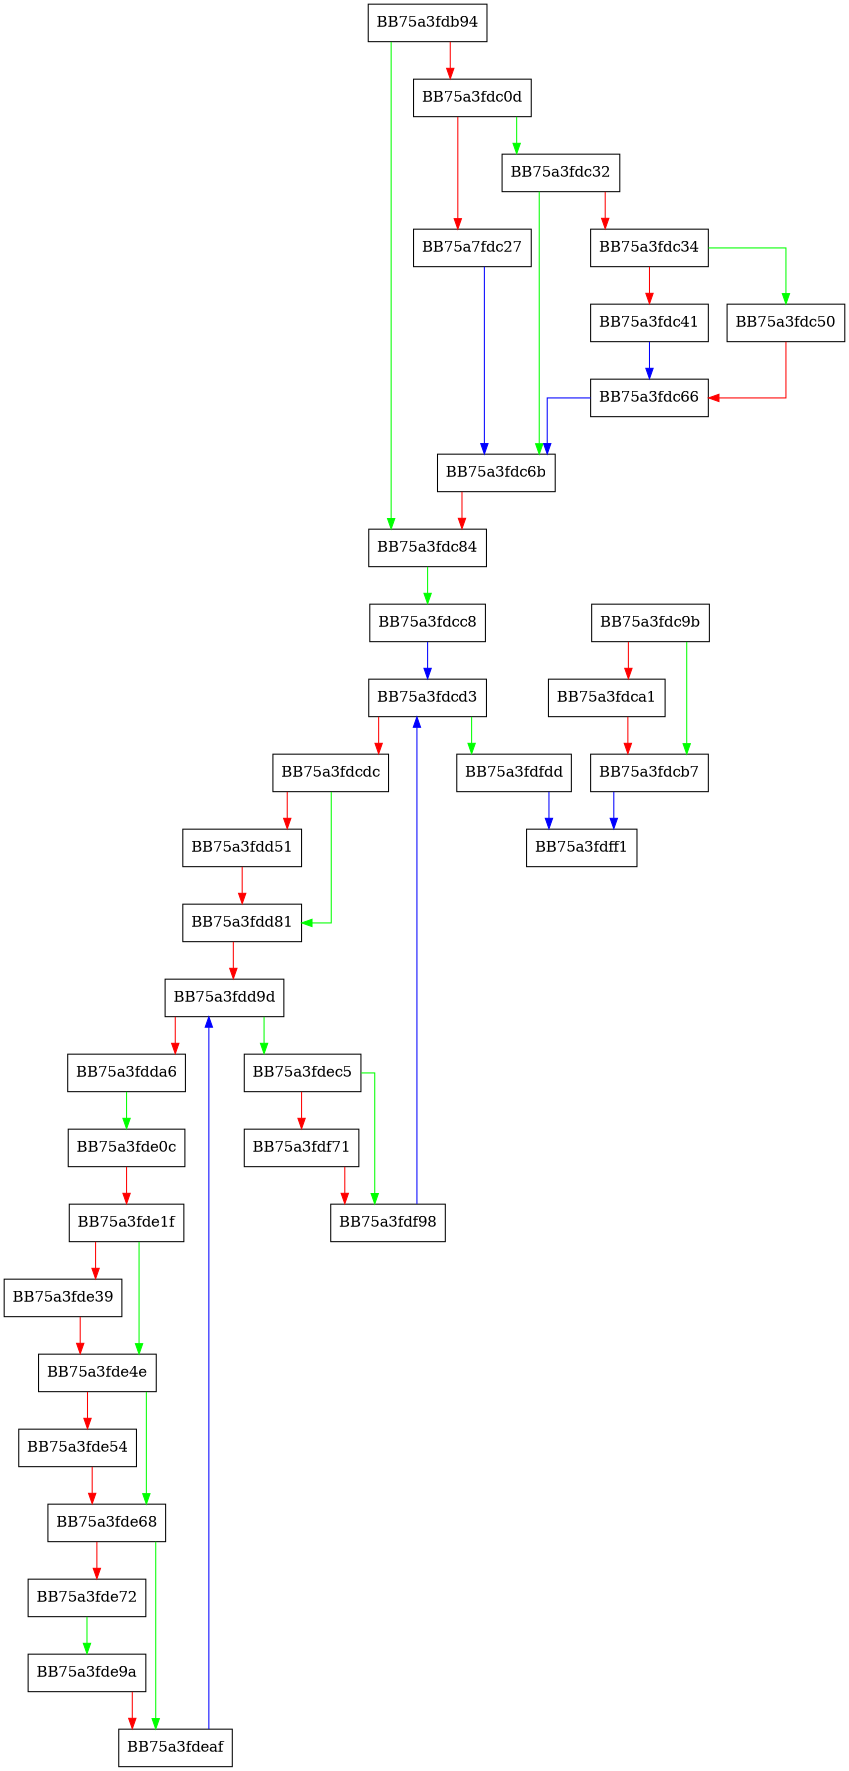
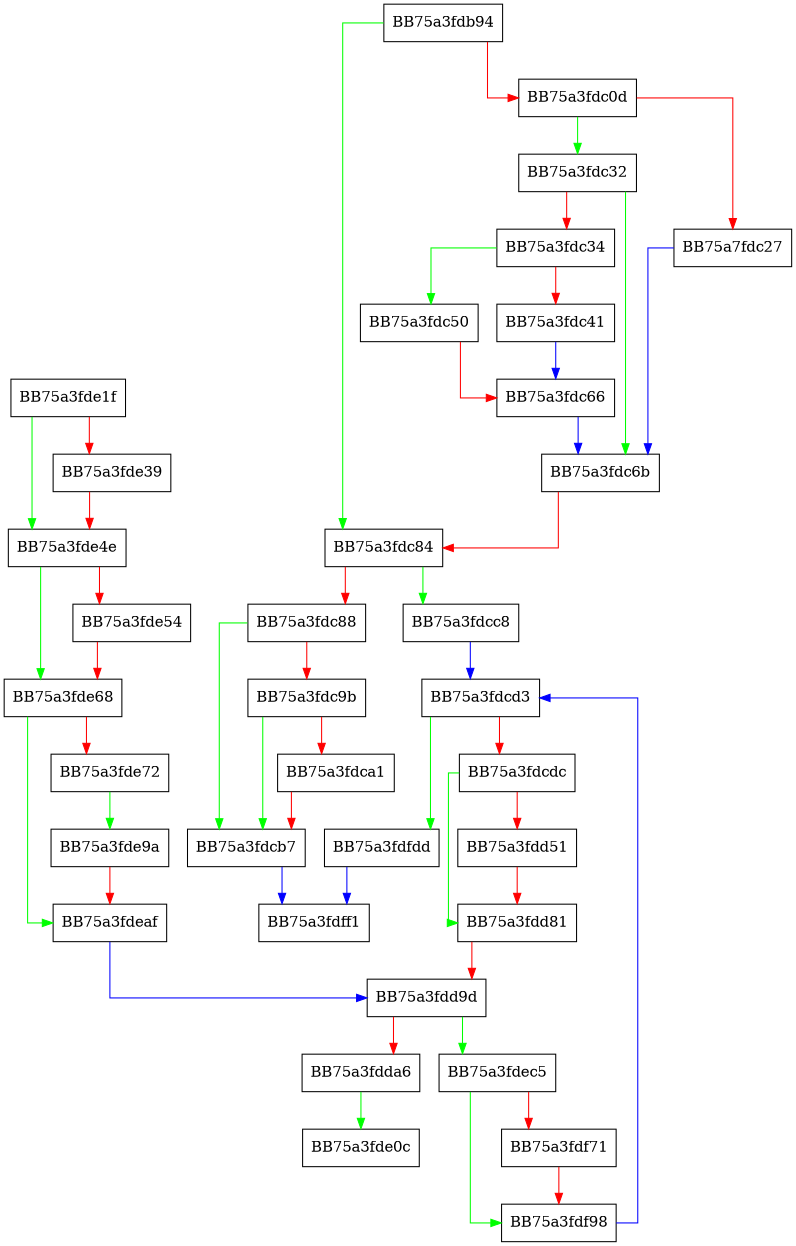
none -> (307, 623)
(127, 1180) -> none
